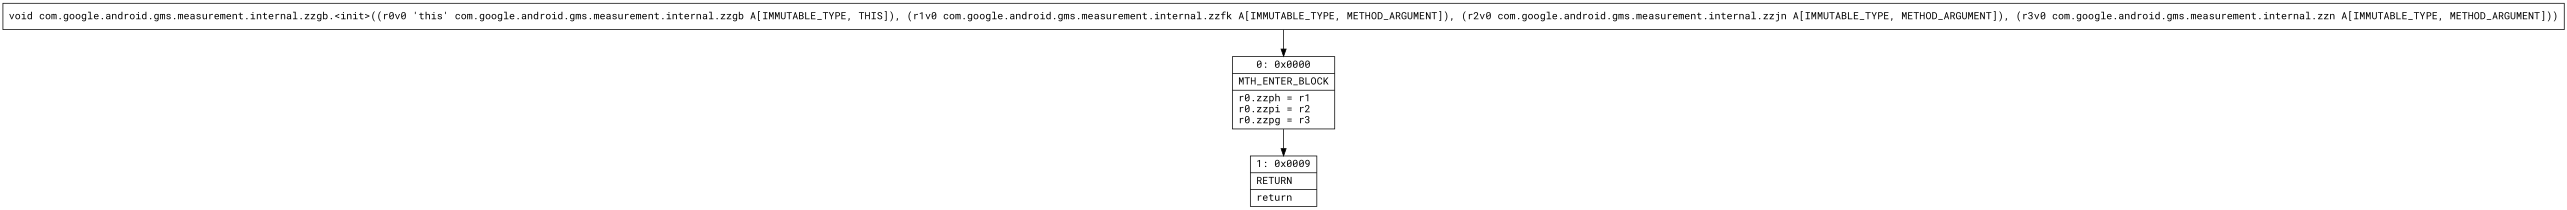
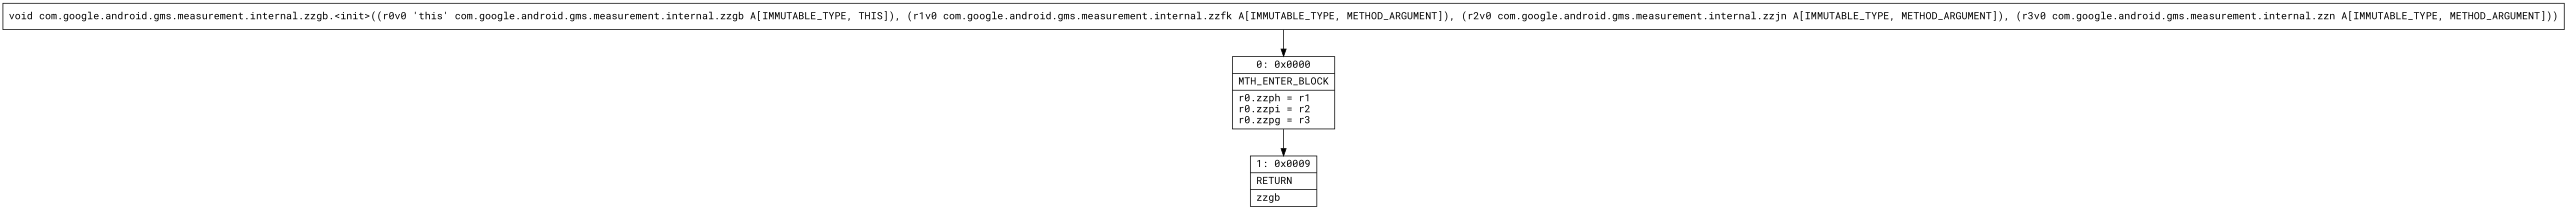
(1274, 198) -> (1269, 198)
